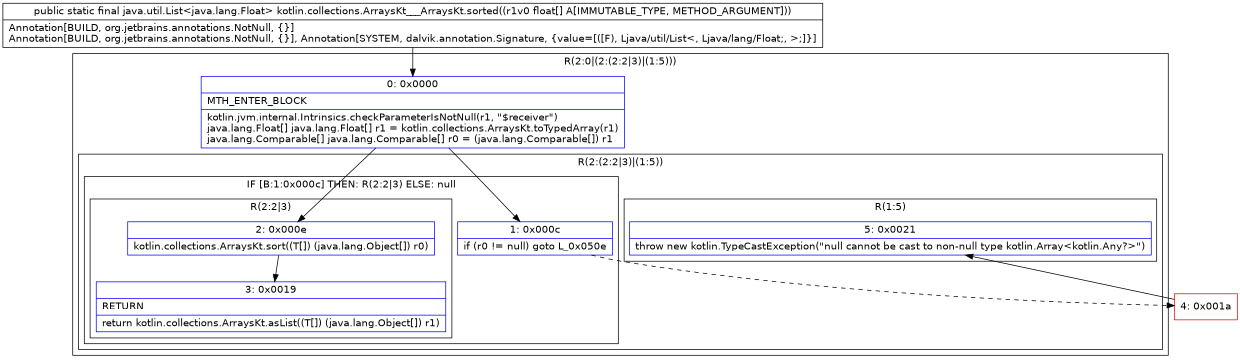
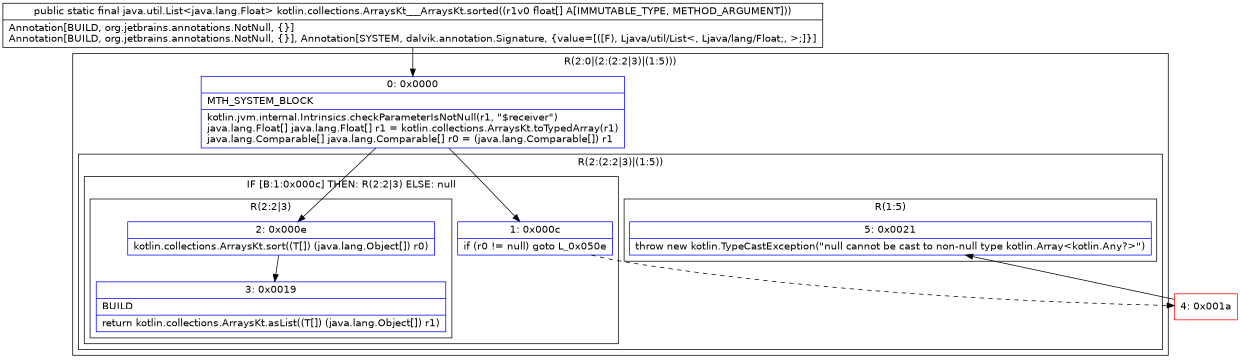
(257, 101) -> (260, 101)
(123, 306) -> (118, 306)
